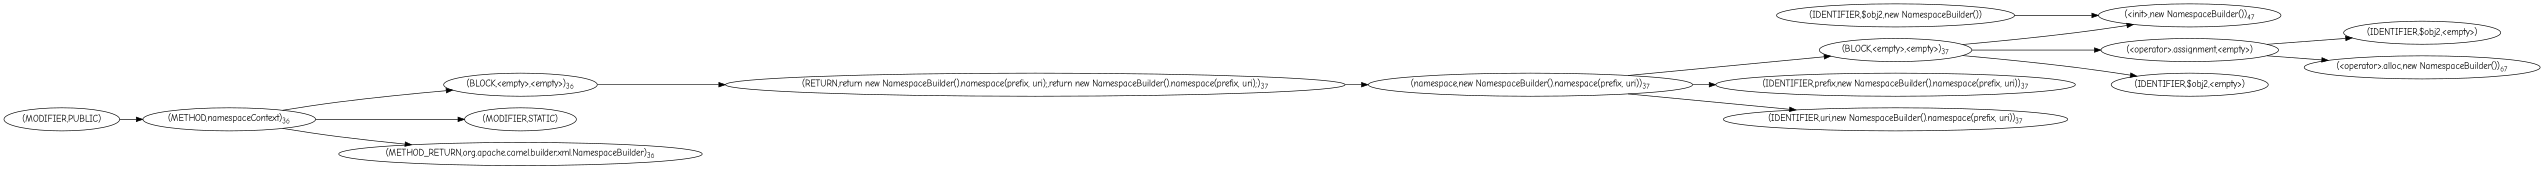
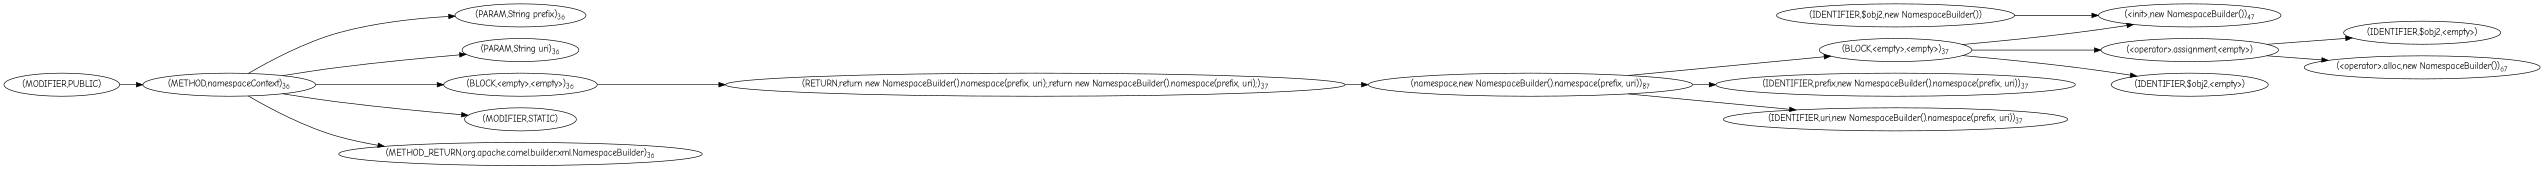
none -> (520, 15)
none -> (520, 50)
(1646, 84) -> (1646, 84)
